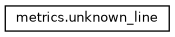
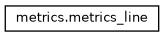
(87, 19) -> (82, 19)
